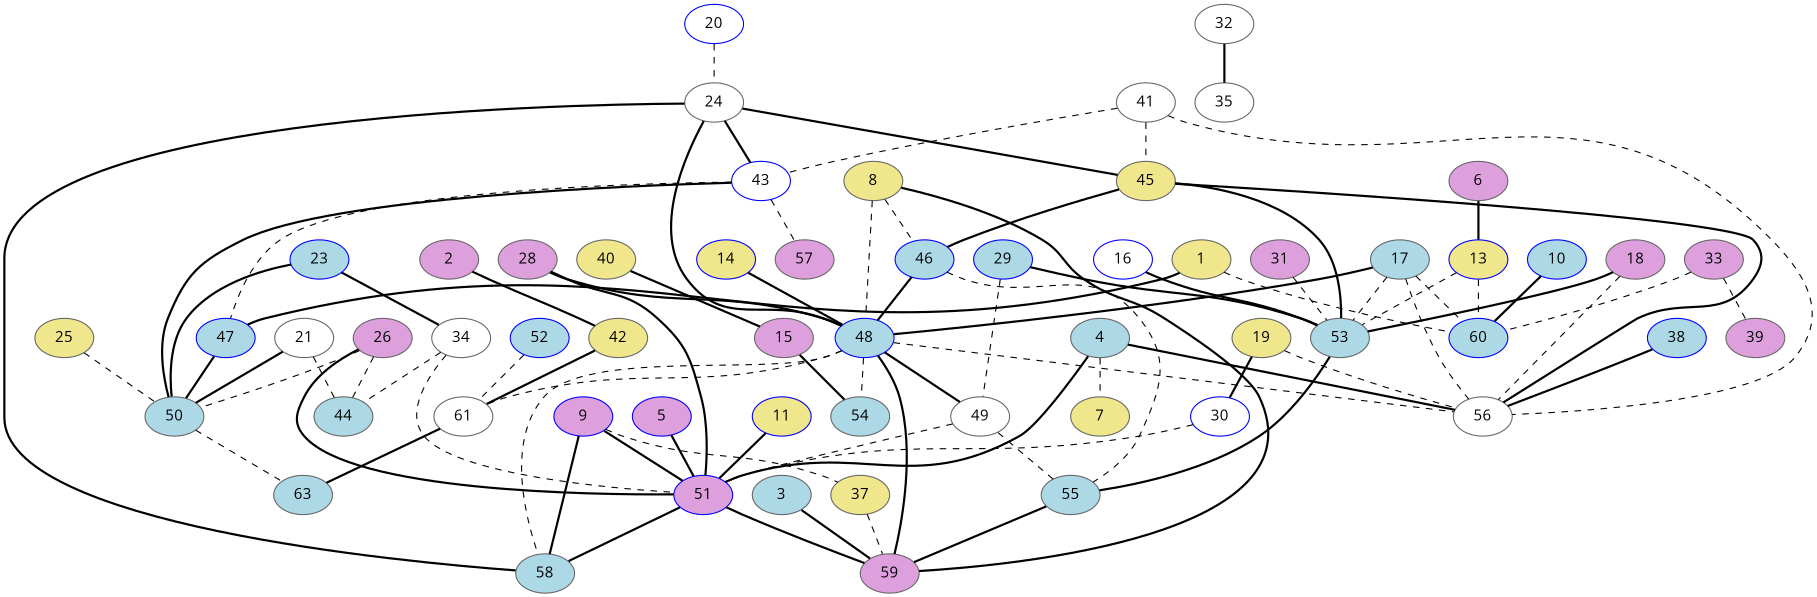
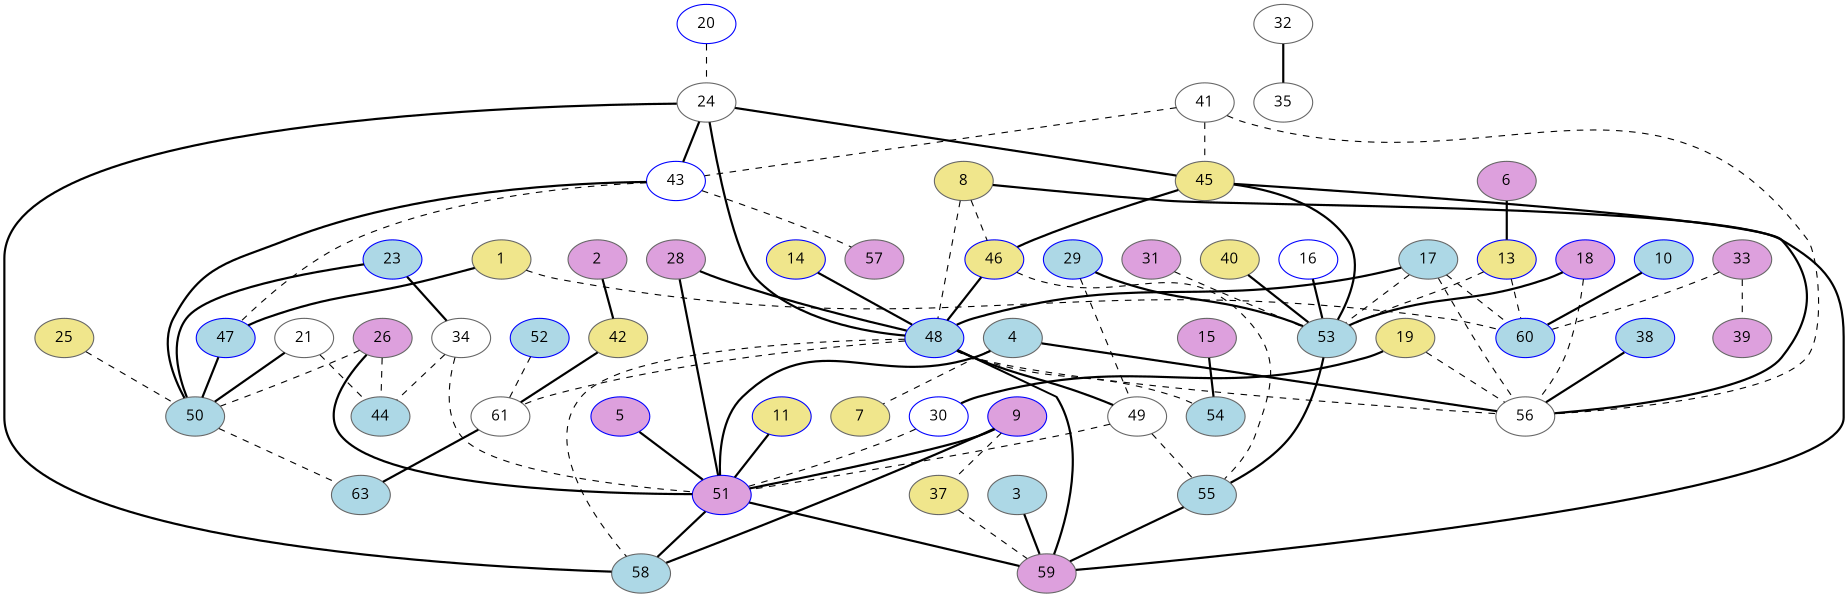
(925, 259) -> (994, 259)
(1635, 259) -> (1585, 259)
(669, 288) -> (1275, 296)
